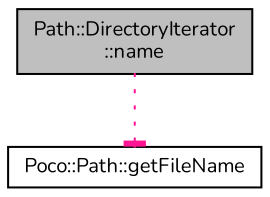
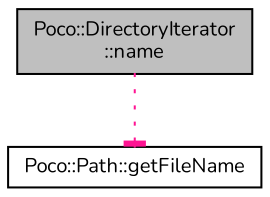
(135, 42) -> (135, 42)
